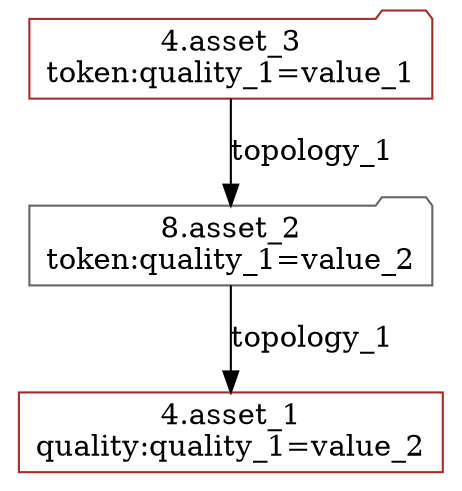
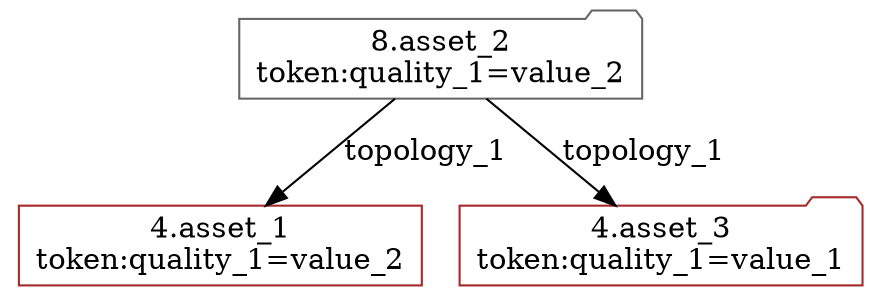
(231, 142) -> (543, 145)
(231, 432) -> (220, 246)
